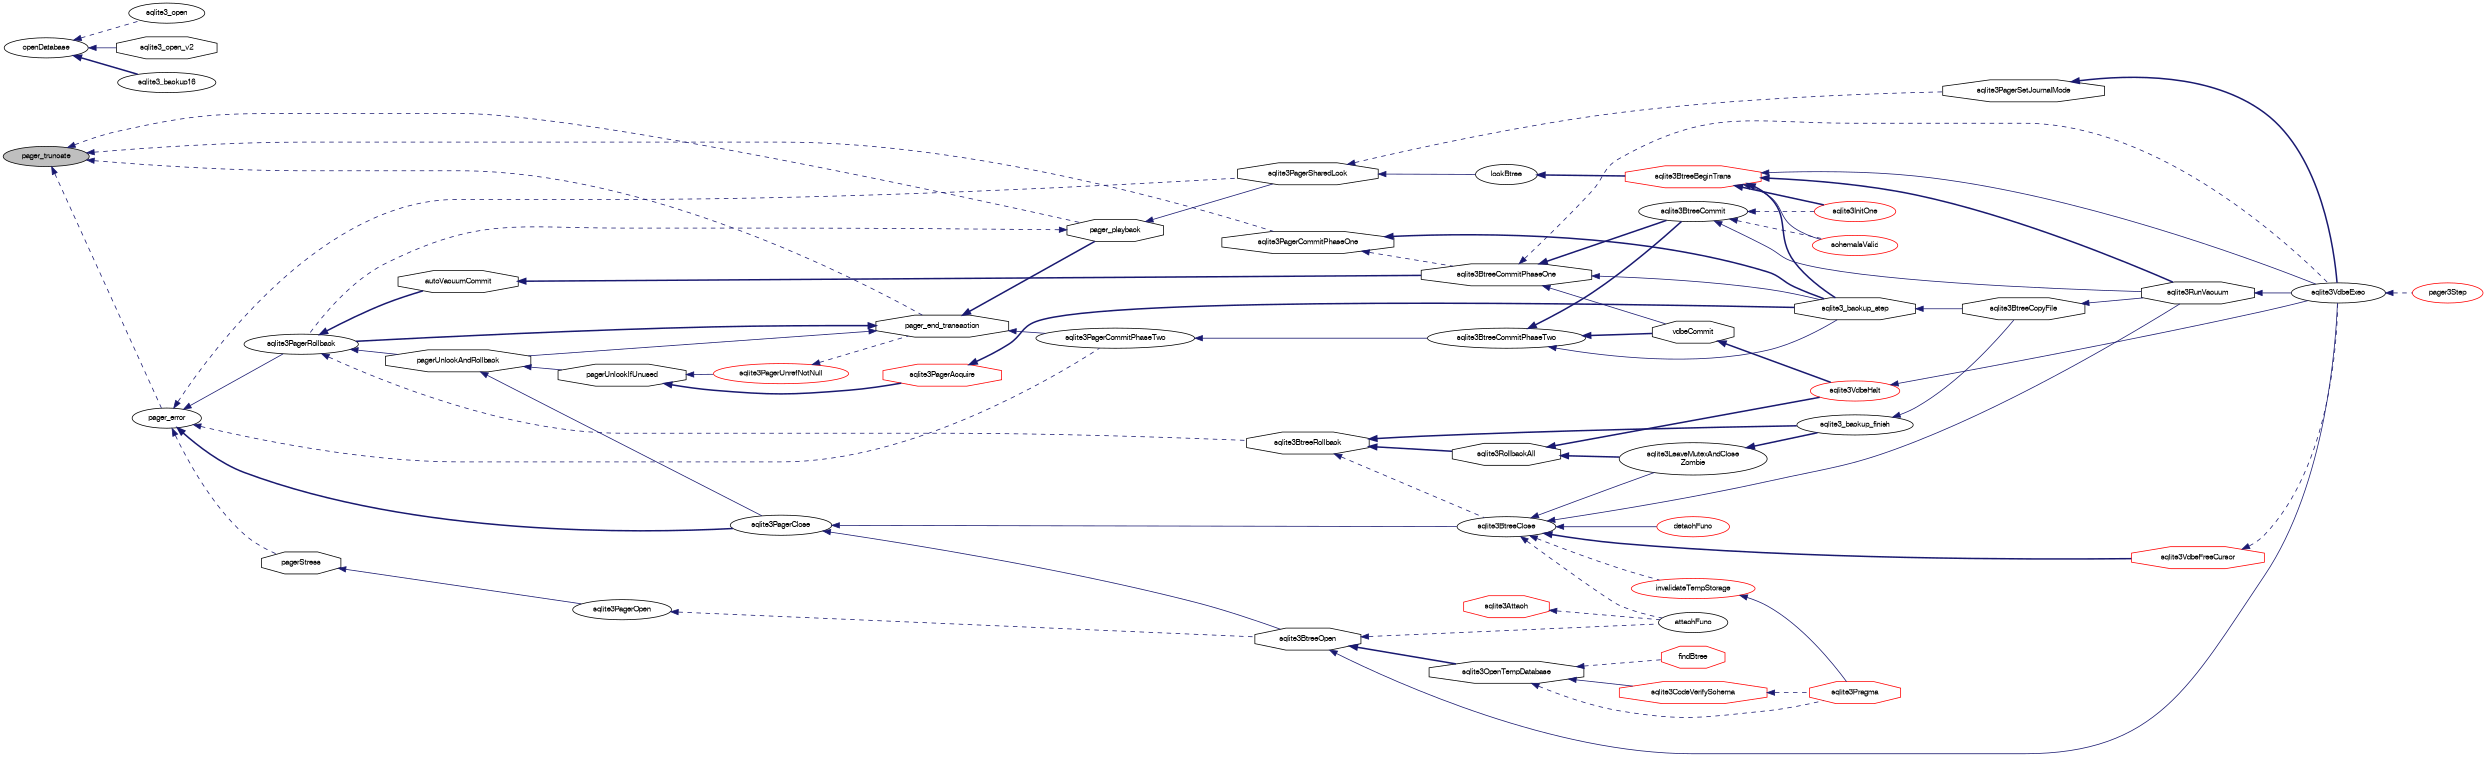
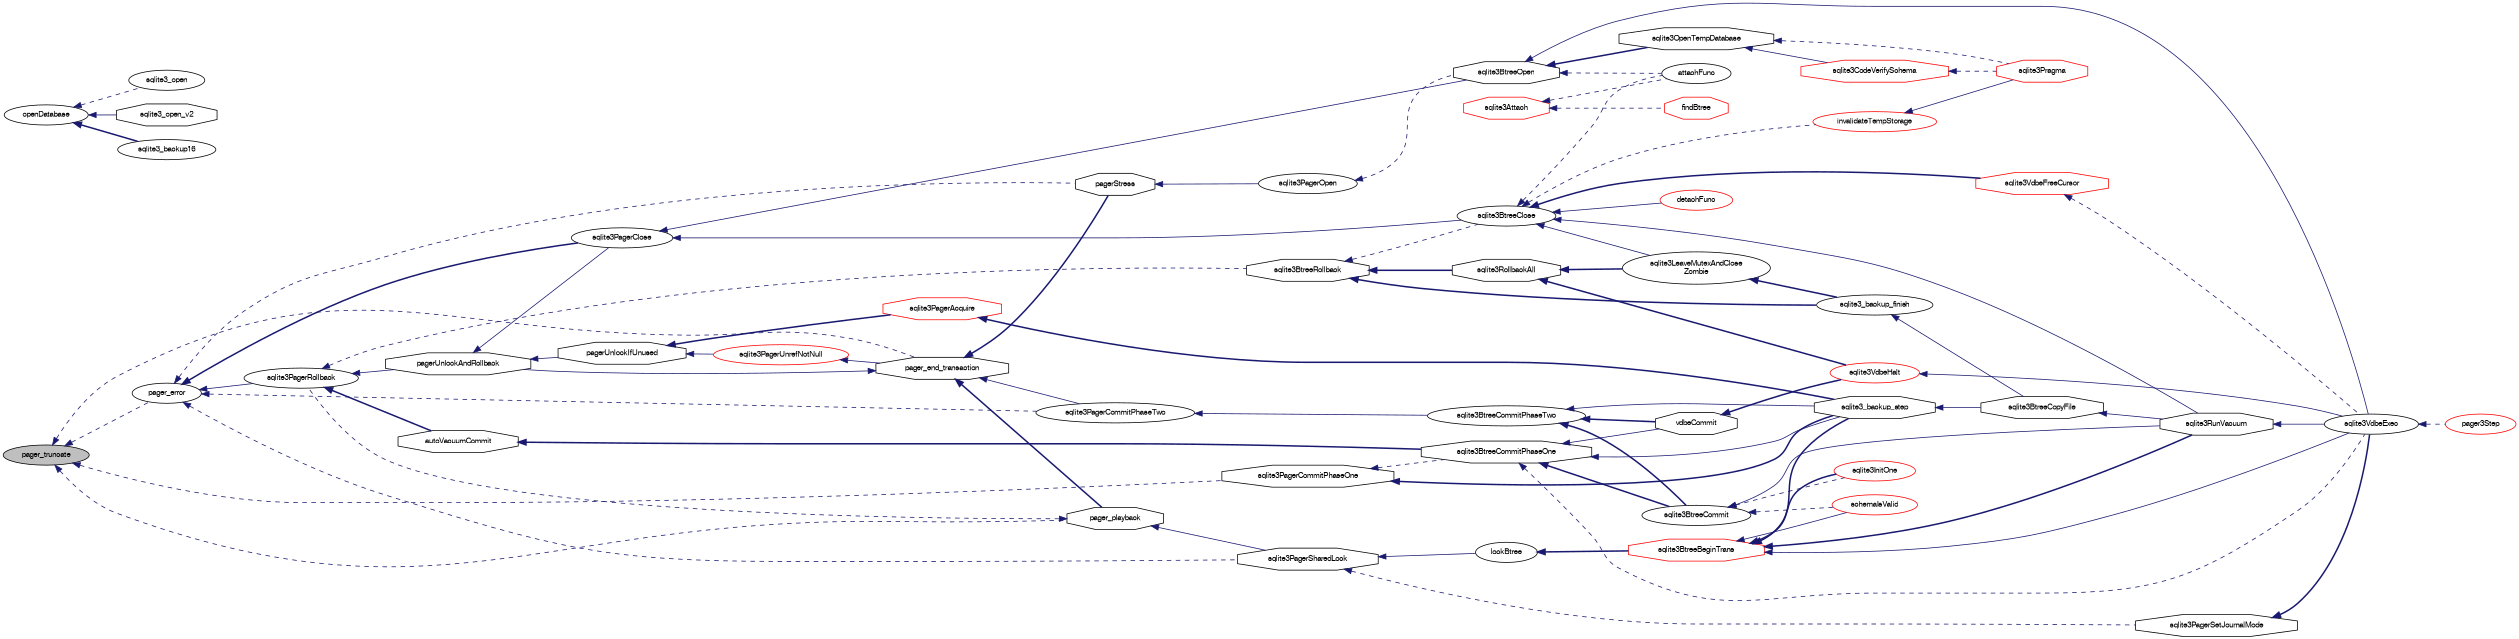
(612, 330) -> (1049, 283)
(864, 349) -> (864, 362)
(1623, 663) -> (1611, 108)
